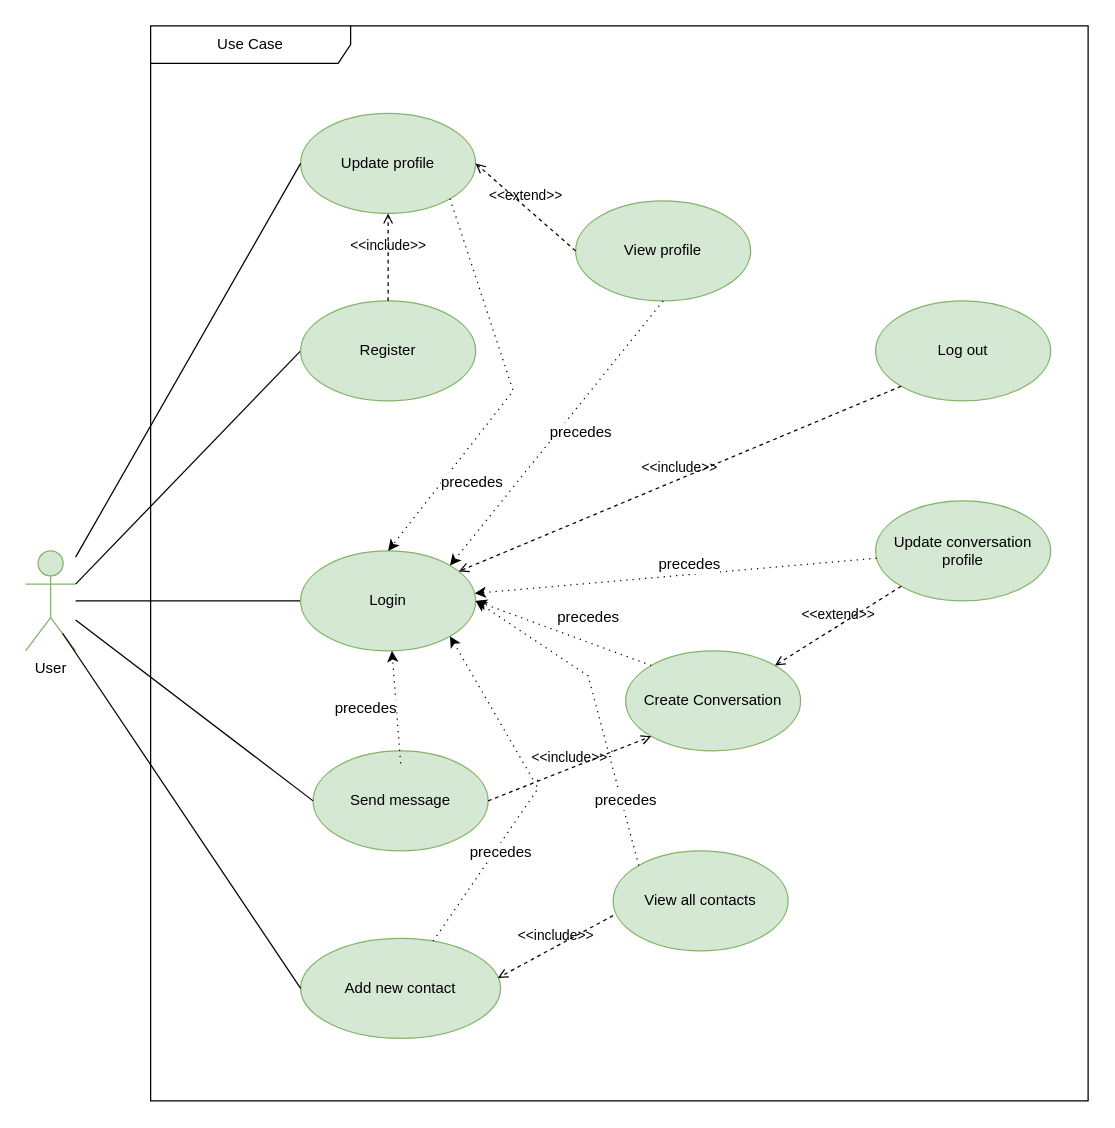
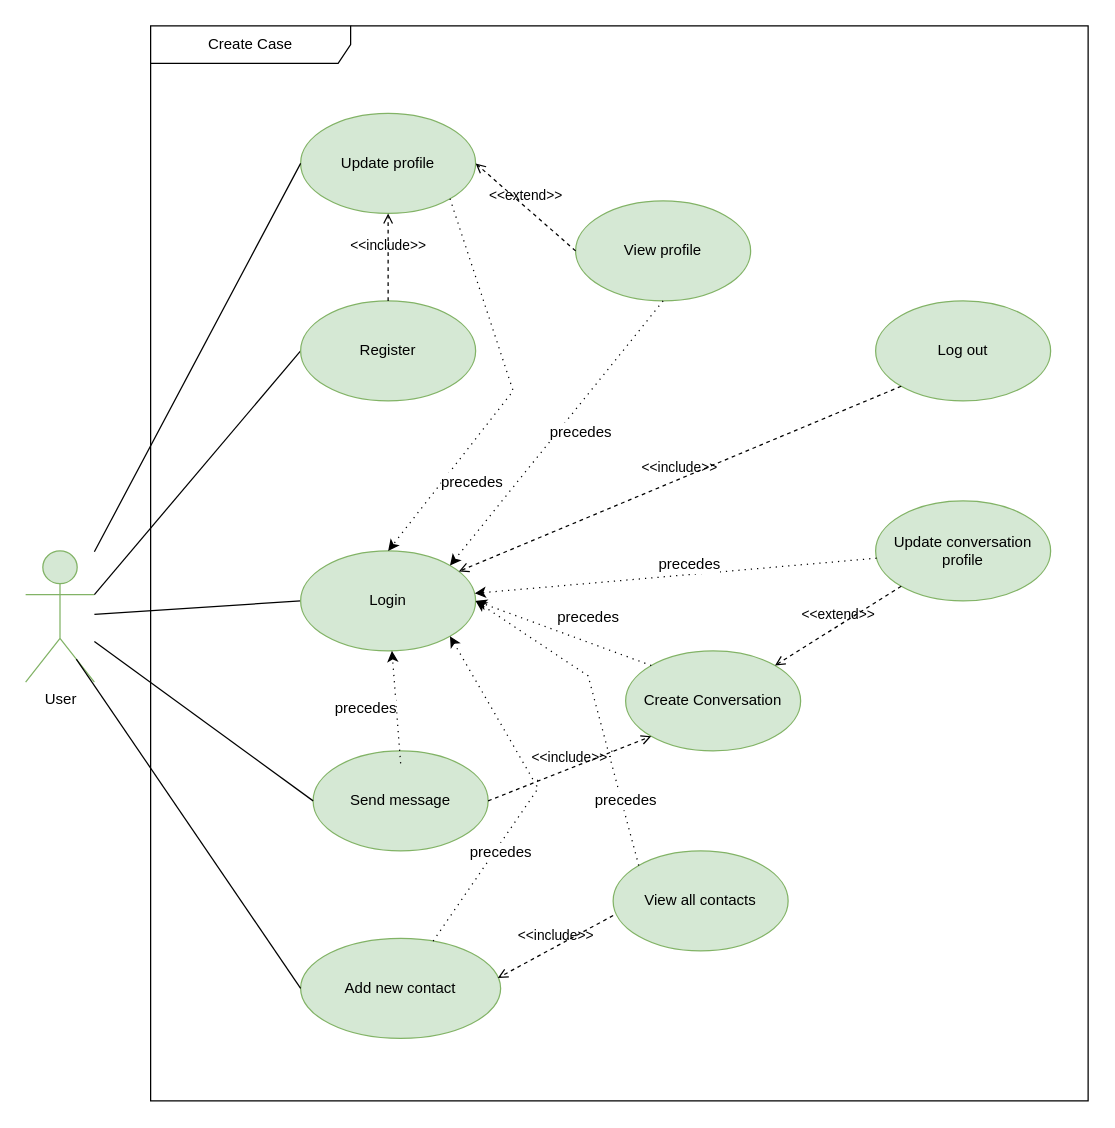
(251, 44) -> (251, 44)
(51, 601) -> (60, 616)
